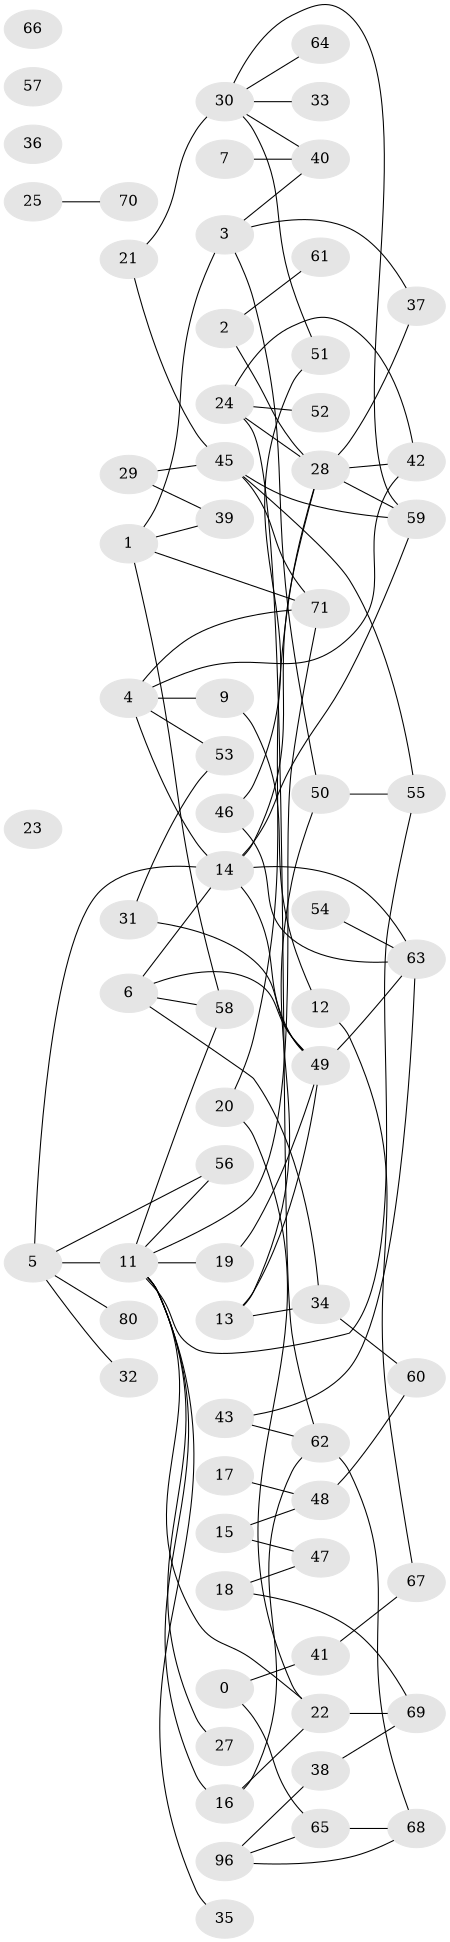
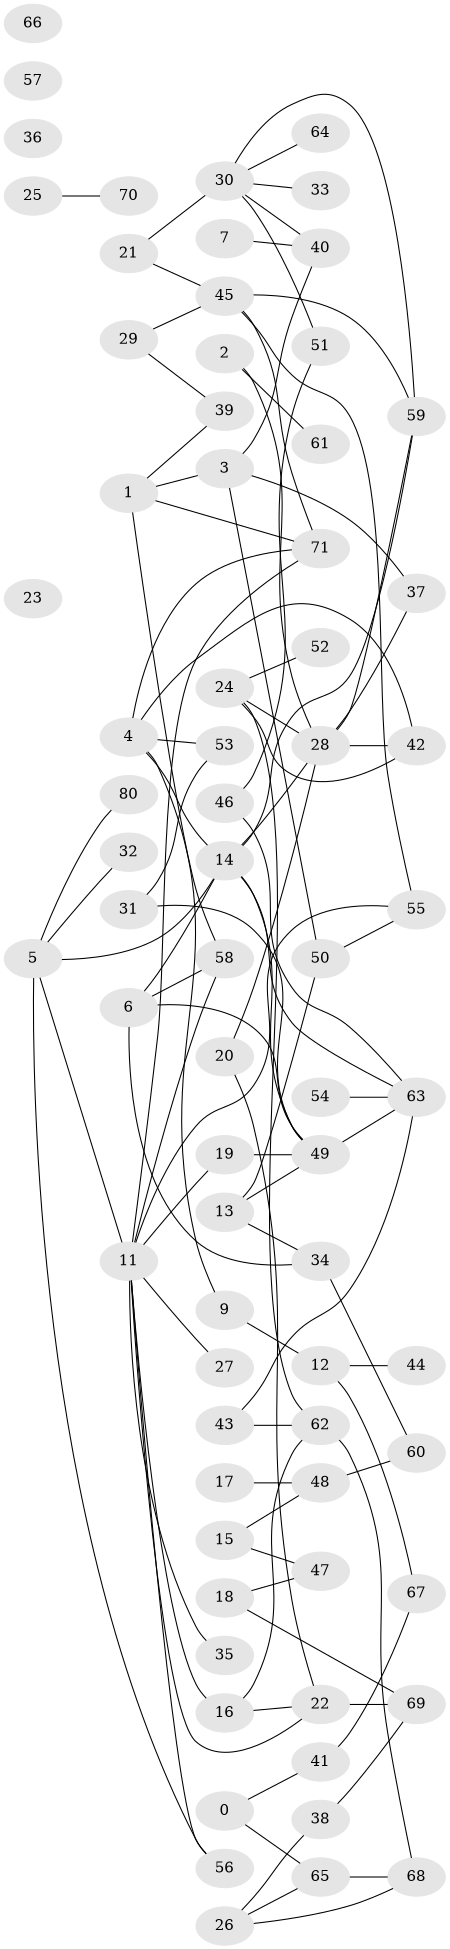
none -> (417, 1366)
(225, 1861) -> (225, 1926)
